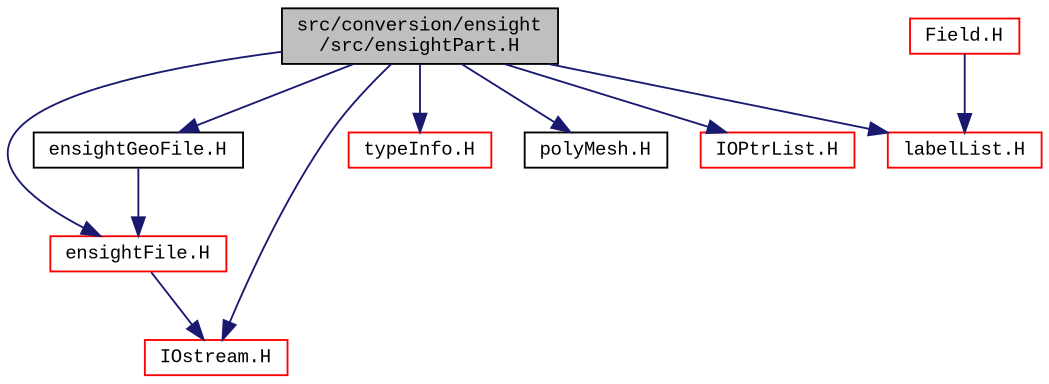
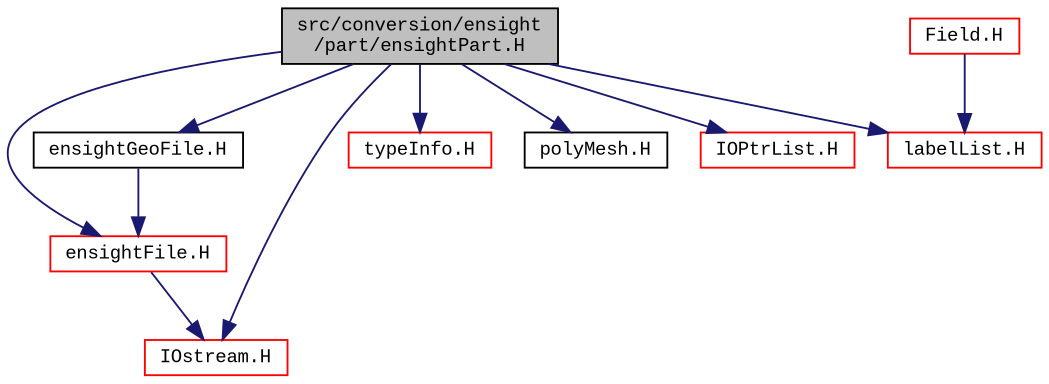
(420, 36) -> (420, 36)
